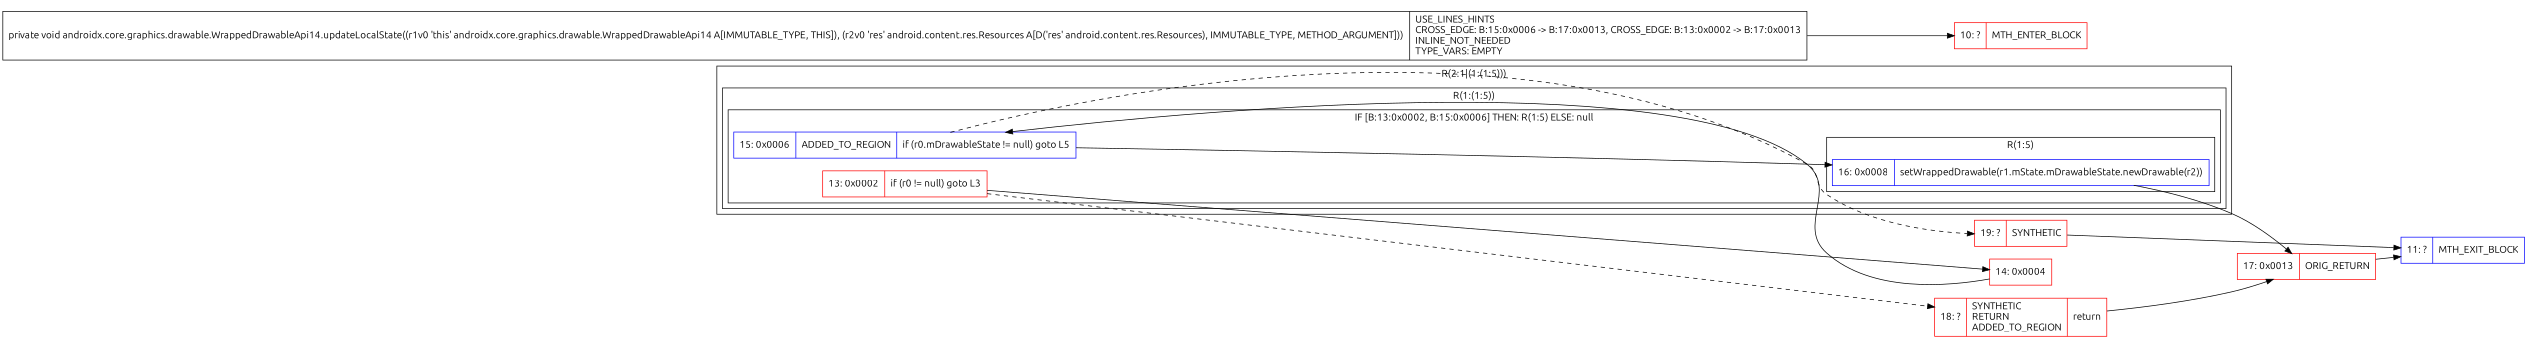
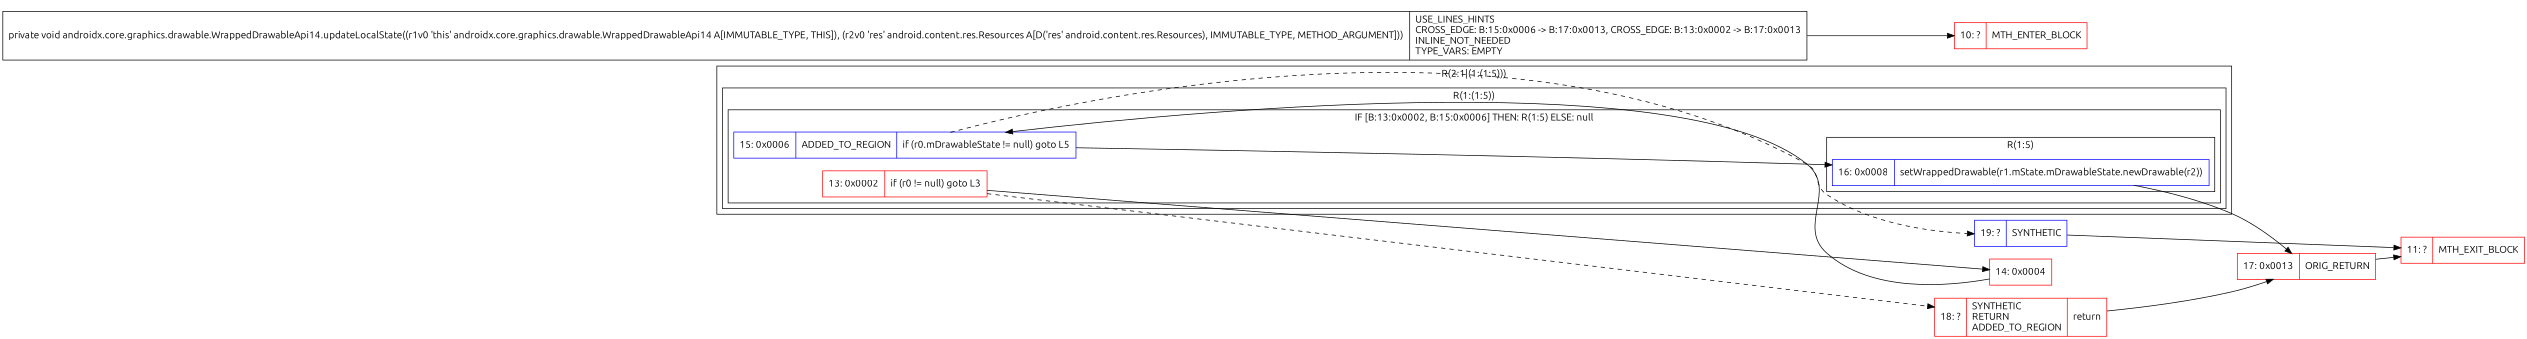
(2021, 233) -> (2021, 233)
(2463, 250) -> (2463, 250)
